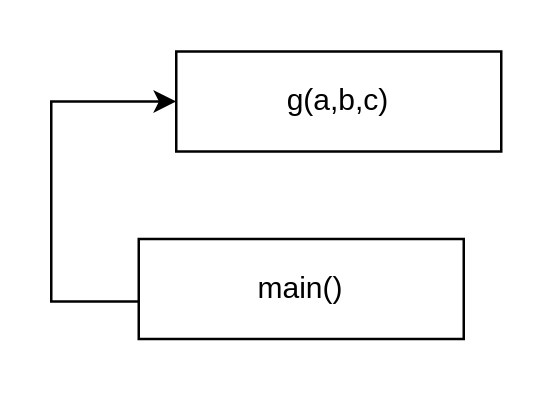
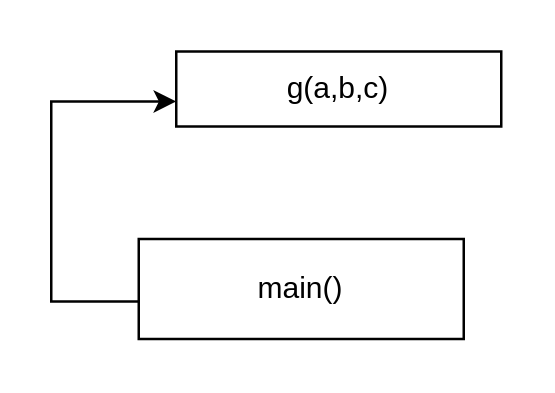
(339, 101) -> (339, 89)
